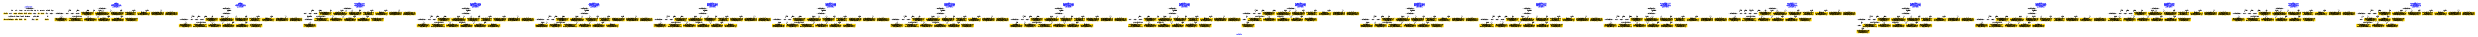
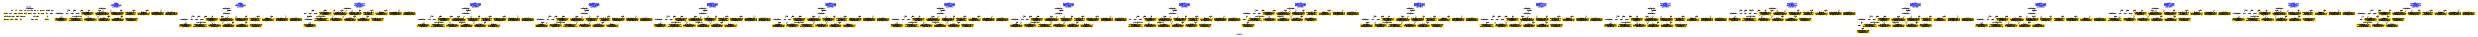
(28, 7) -> (28, 7)
(9, 20) -> (6, 20)
